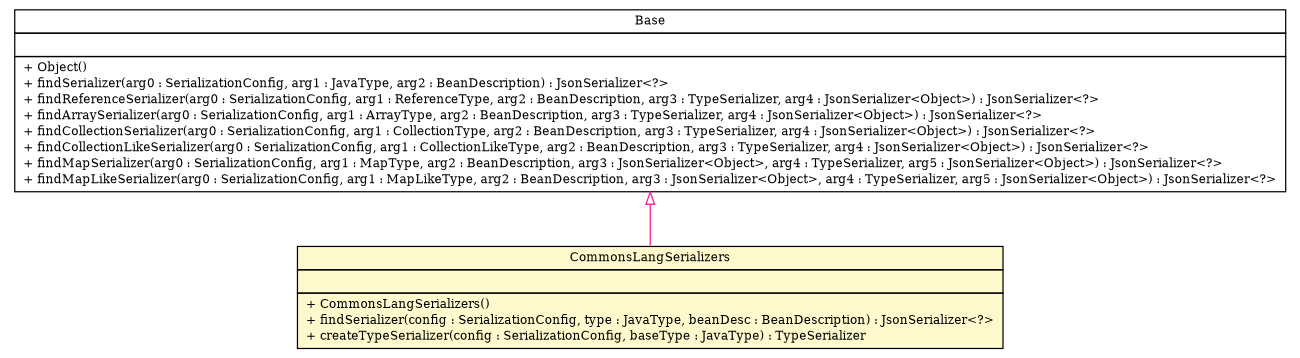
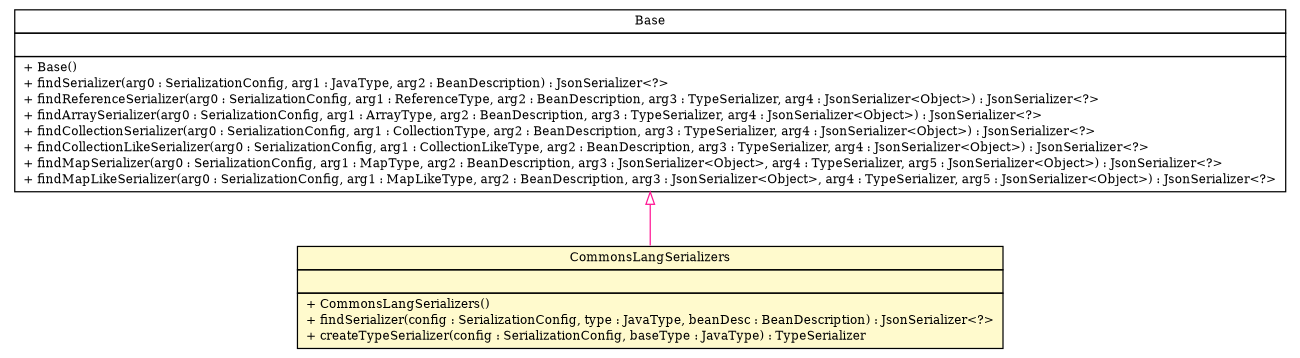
(55, 68) -> (50, 68)
